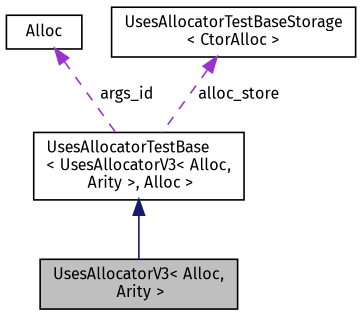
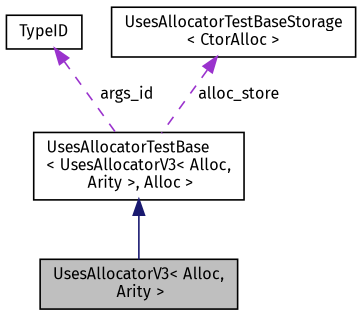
(44, 32) -> (44, 32)
